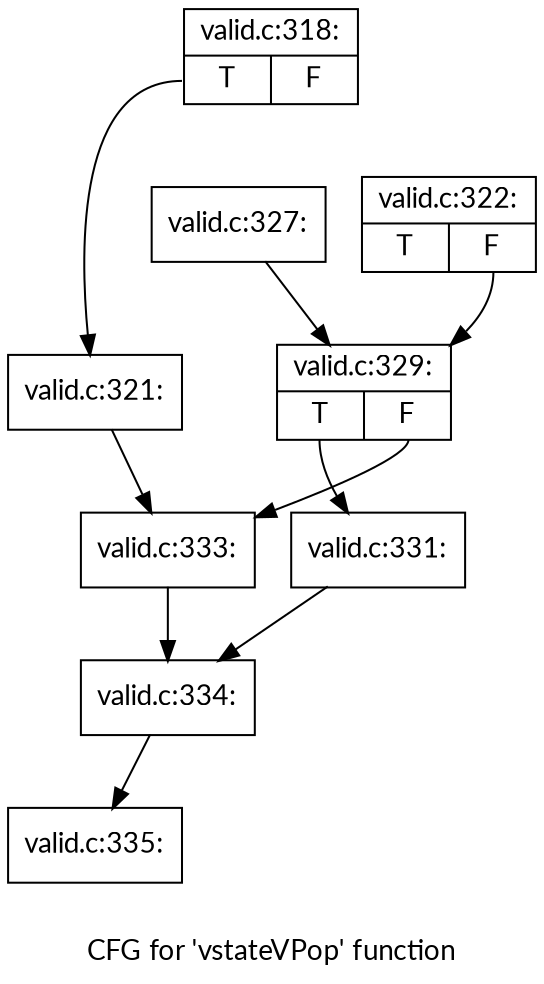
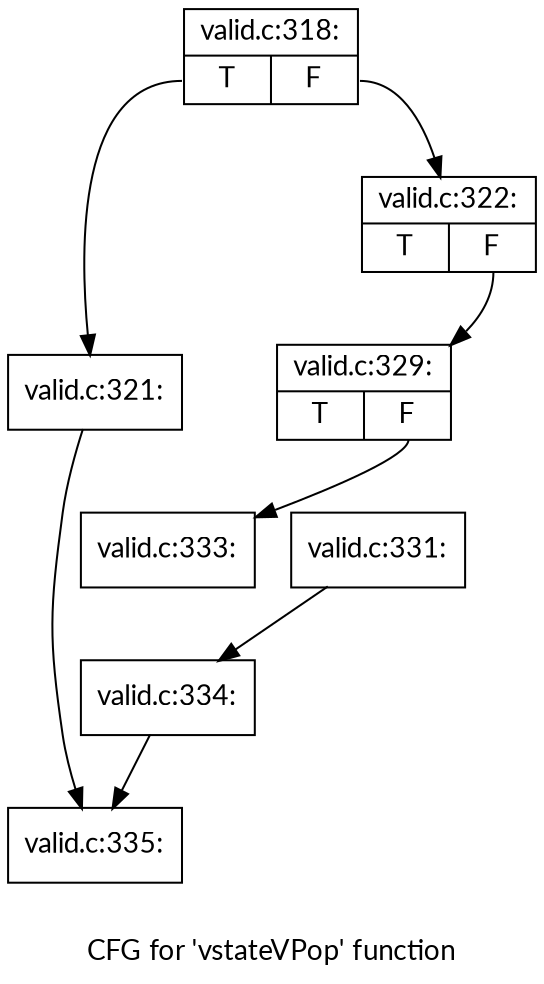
none -> (409, 107)
(239, 224) -> none
(127, 462) -> (53, 609)
(325, 469) -> none
(168, 614) -> none
